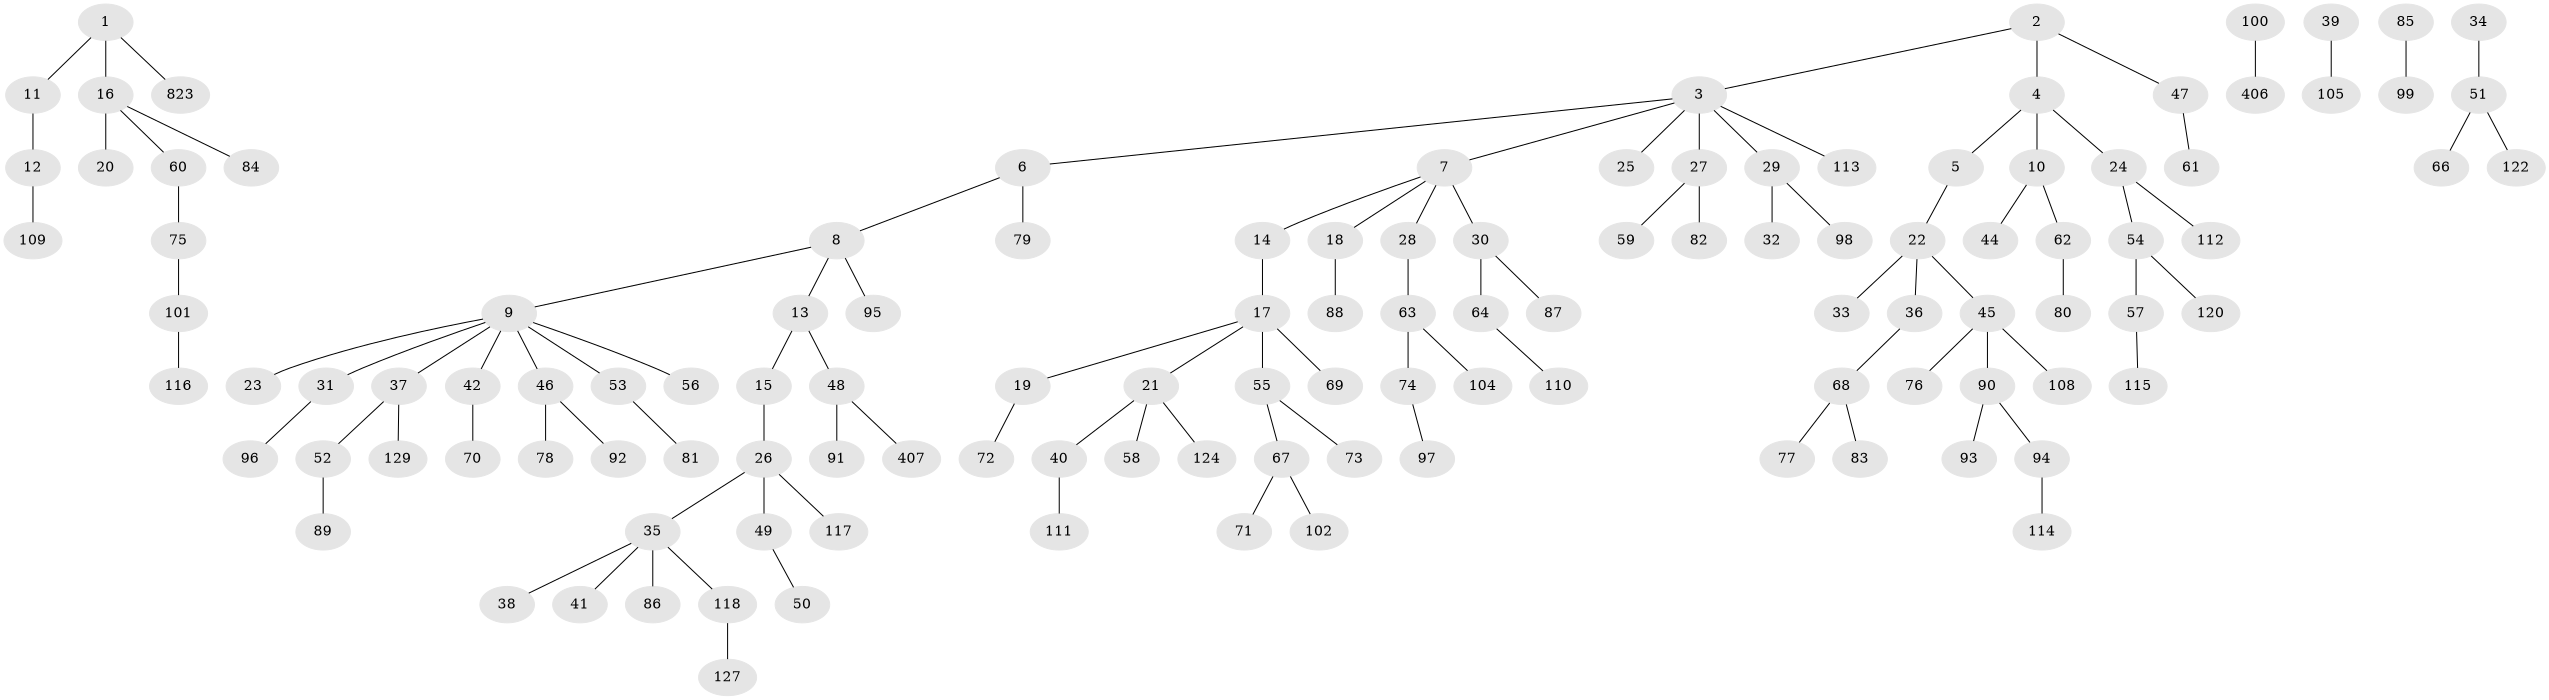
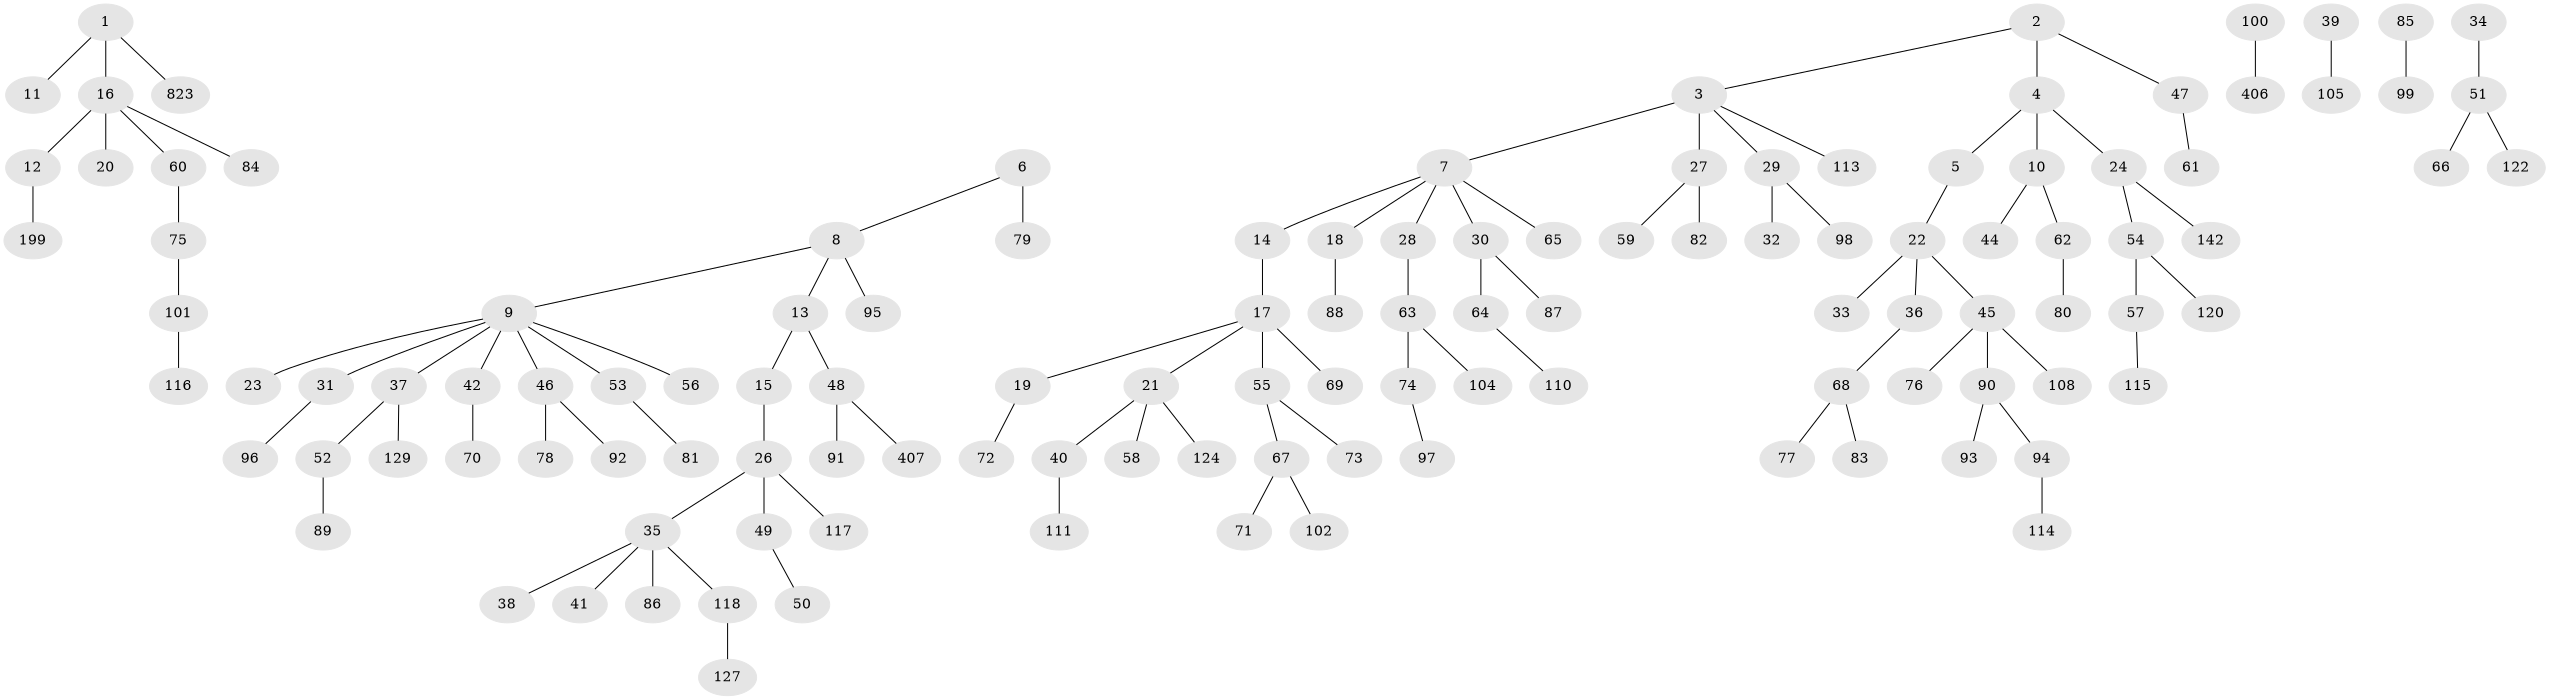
(1361, 131) -> none
(33, 132) -> (69, 131)
(1626, 168) -> none
(33, 241) -> (33, 241)
none -> (1554, 241)
(2211, 241) -> (2211, 241)
